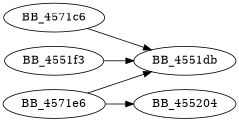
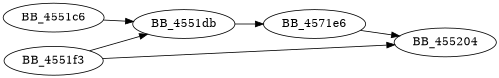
(54, 18) -> (54, 18)
none -> (245, 52)
(116, 84) -> (245, 24)
